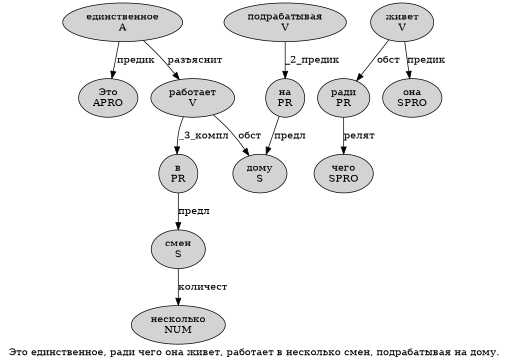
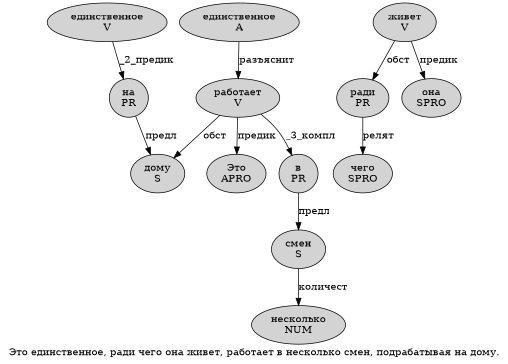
(285, 22) -> (107, 22)
(116, 57) -> (237, 132)
